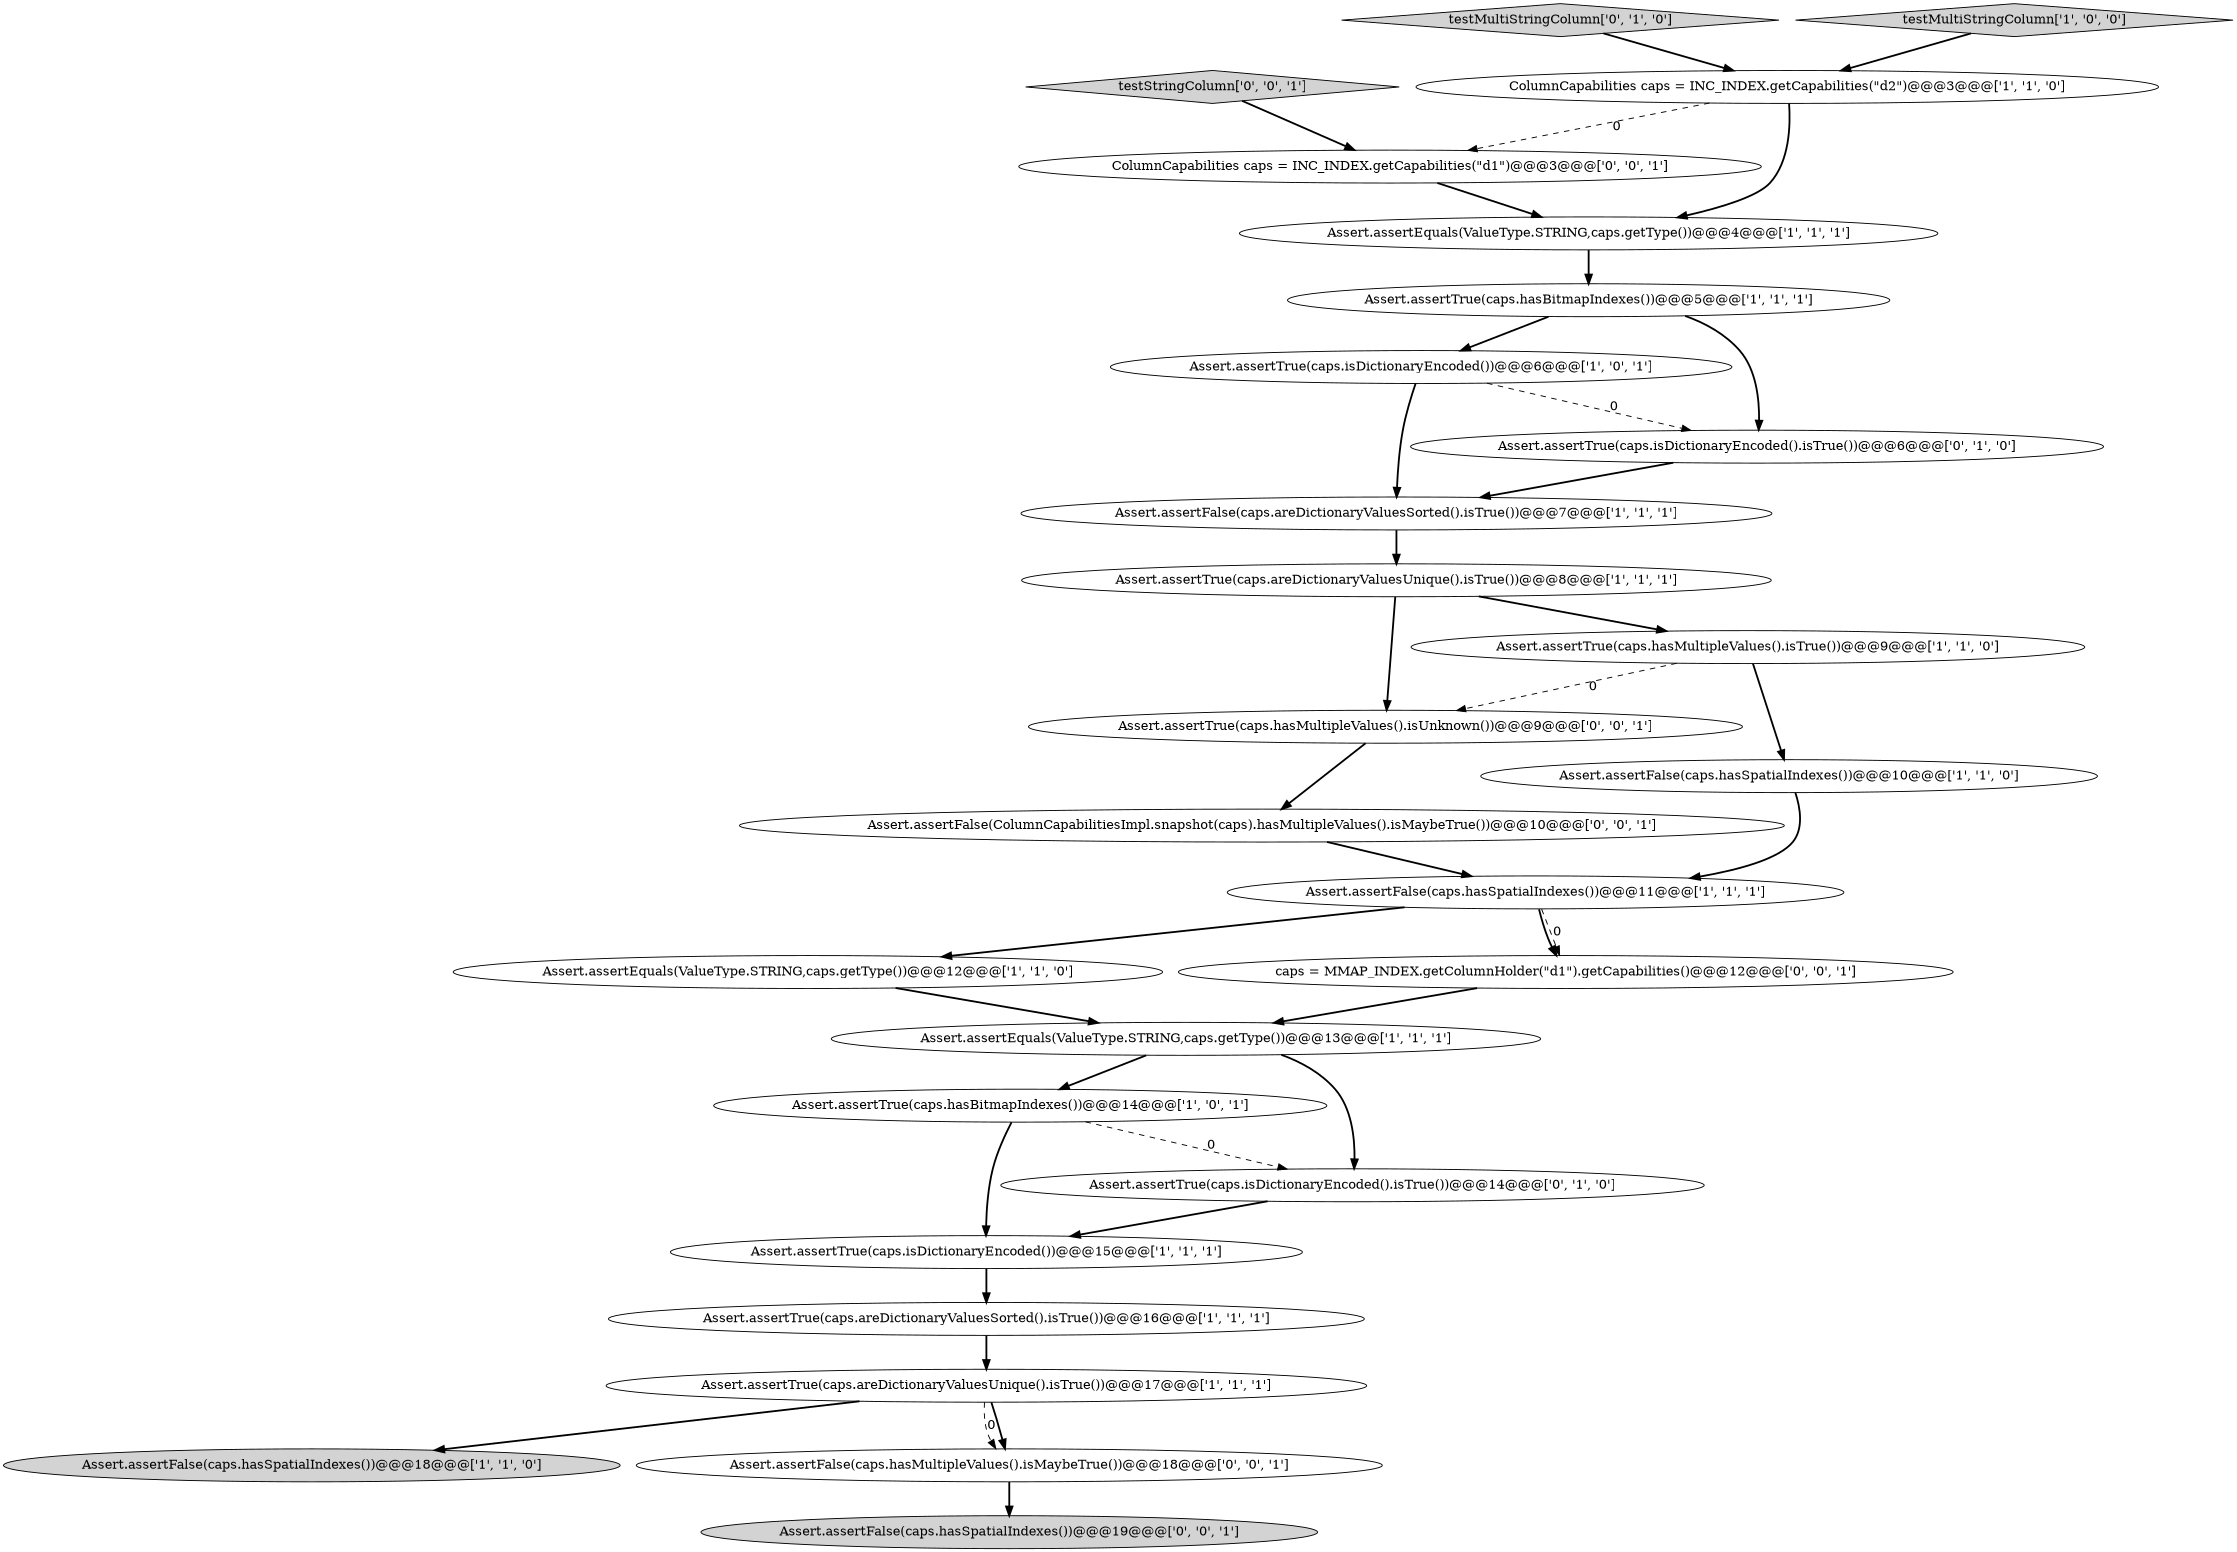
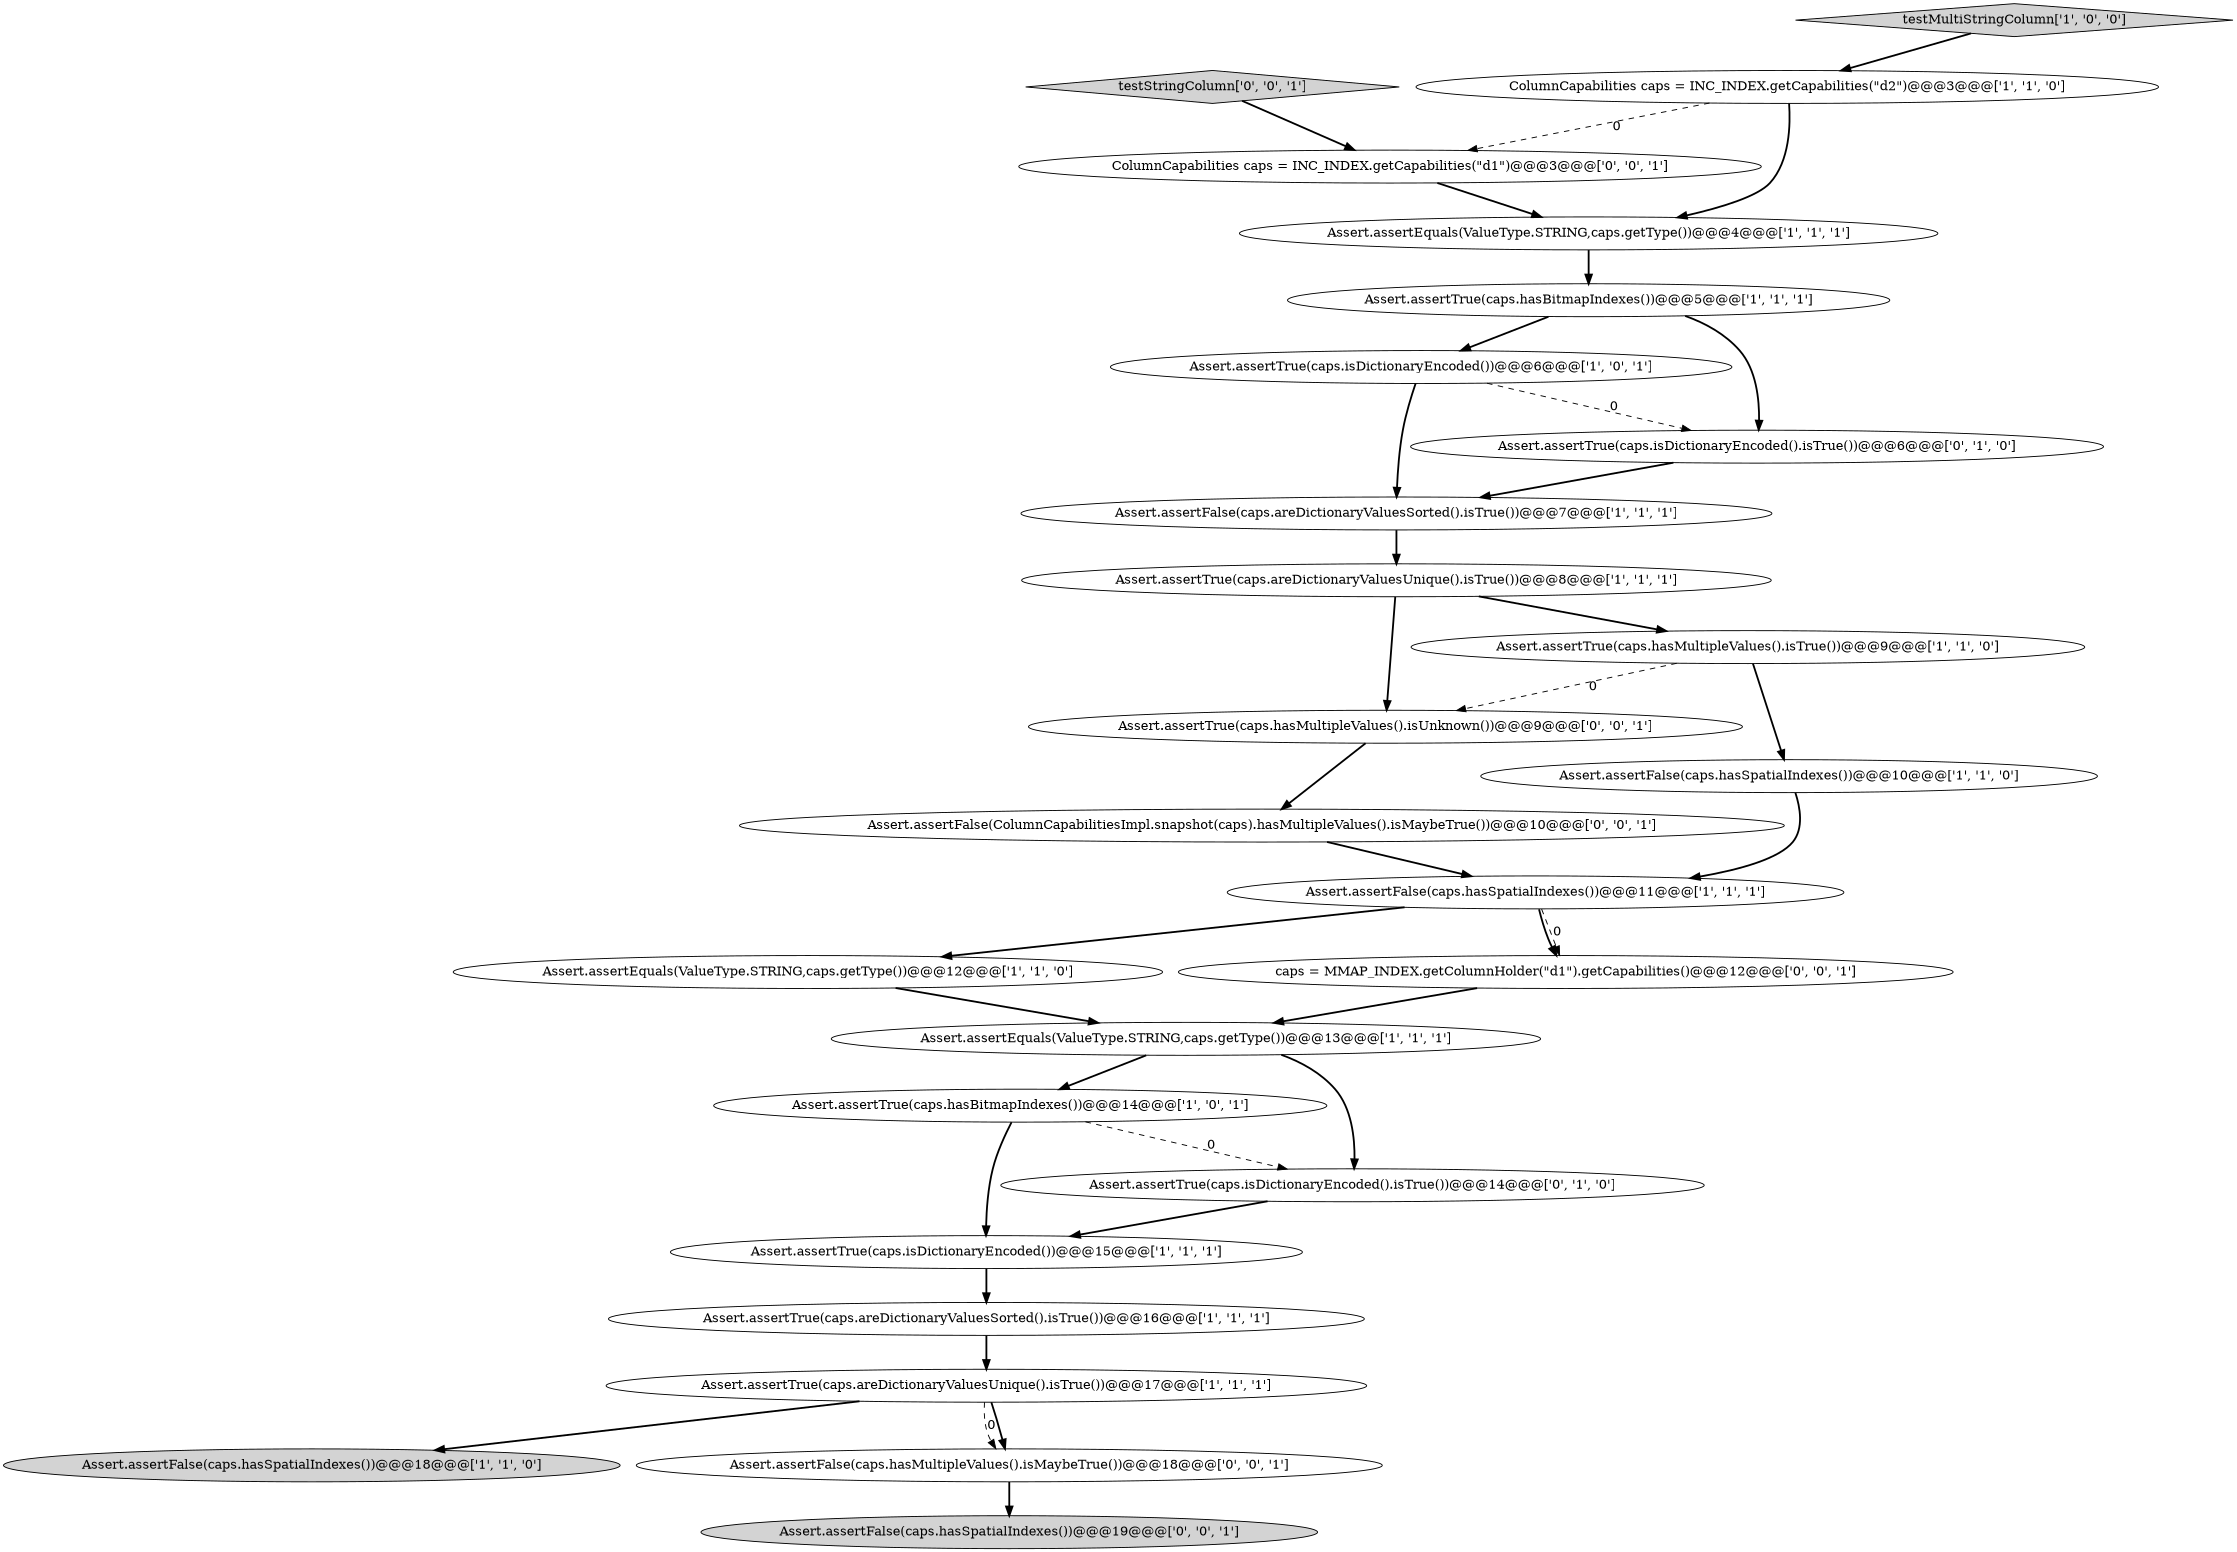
(1560, 20) -> none
